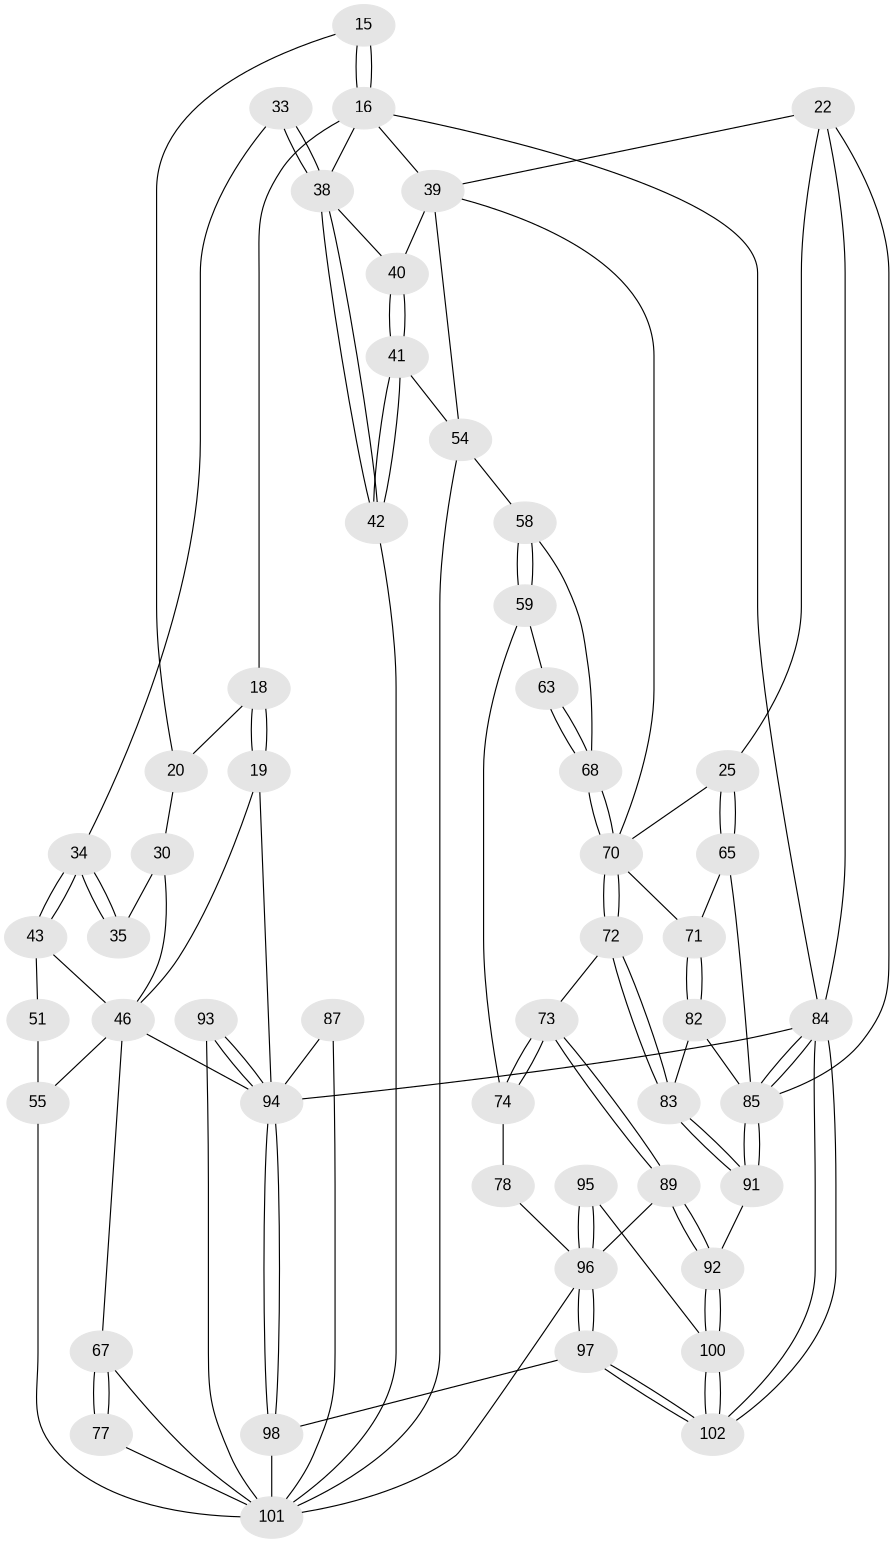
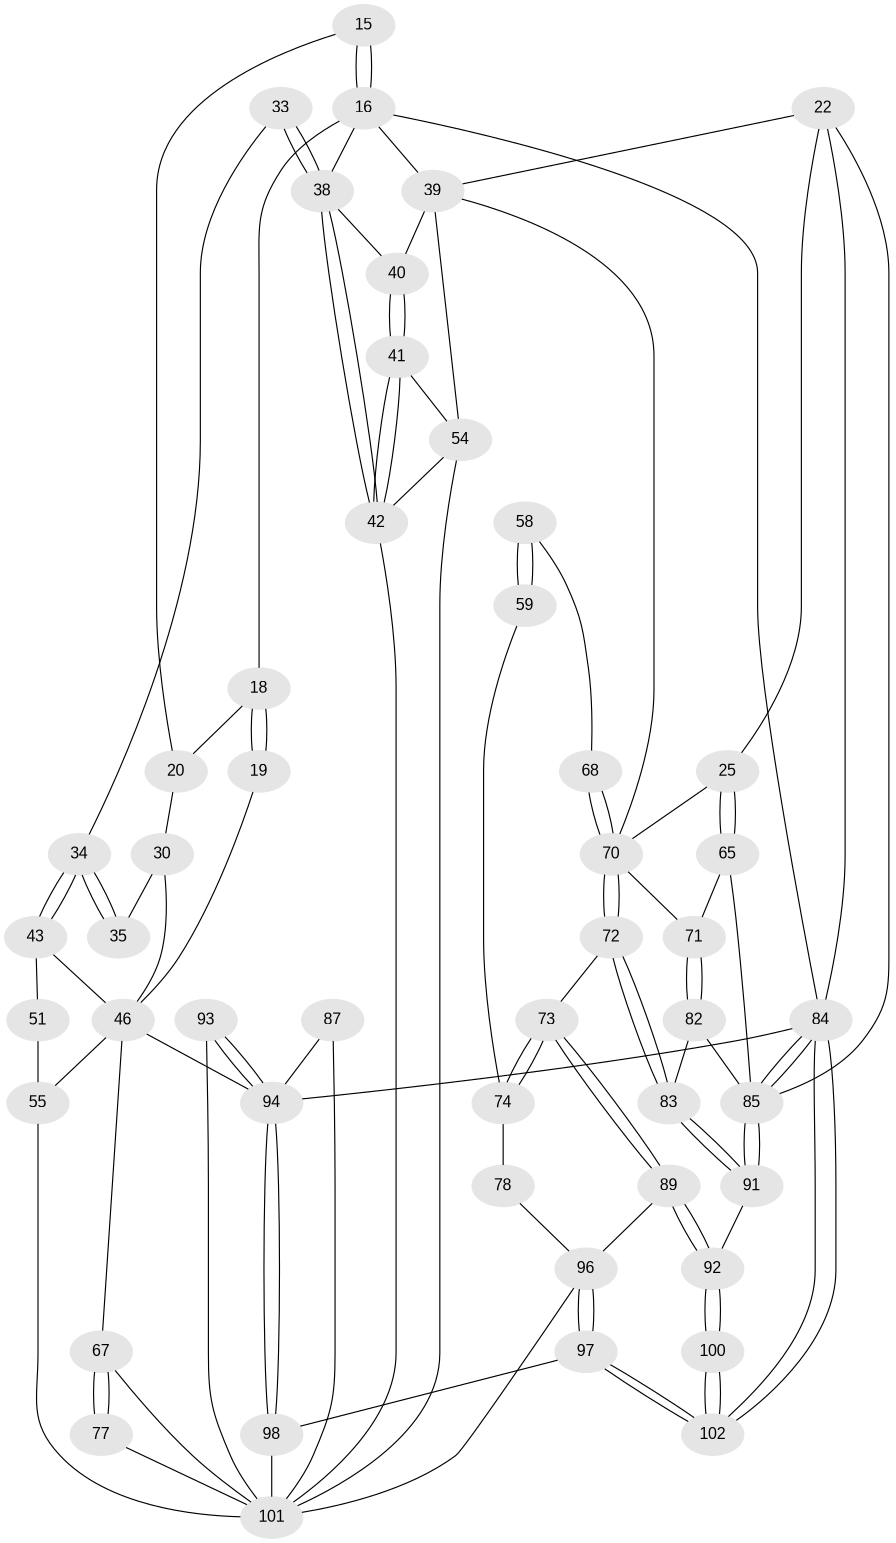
(493, 481) -> (419, 481)
(547, 689) -> none
(265, 937) -> none
(586, 1186) -> none
